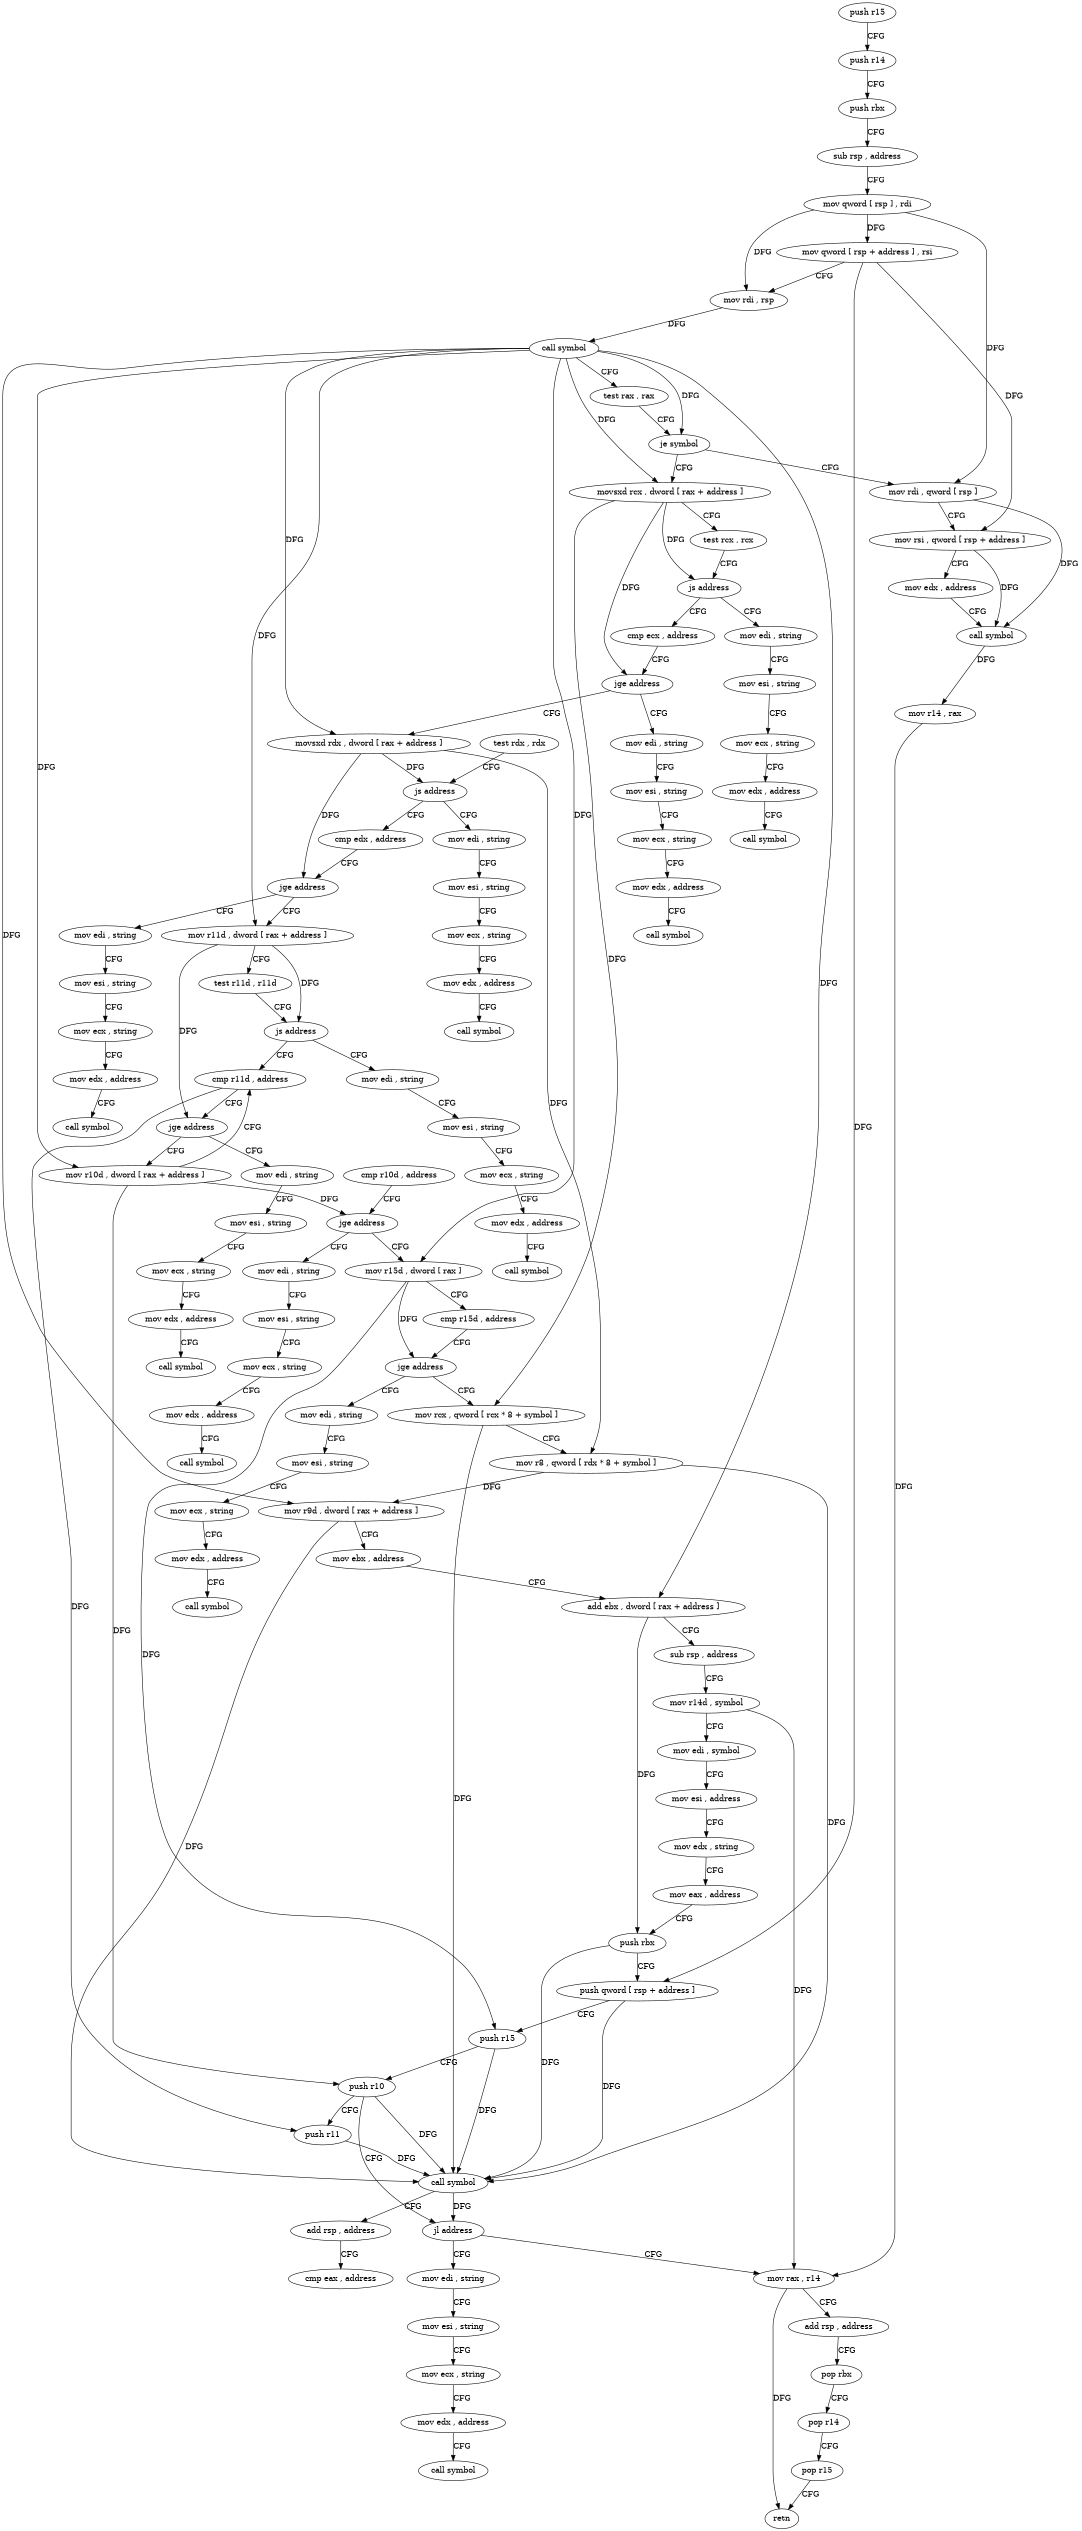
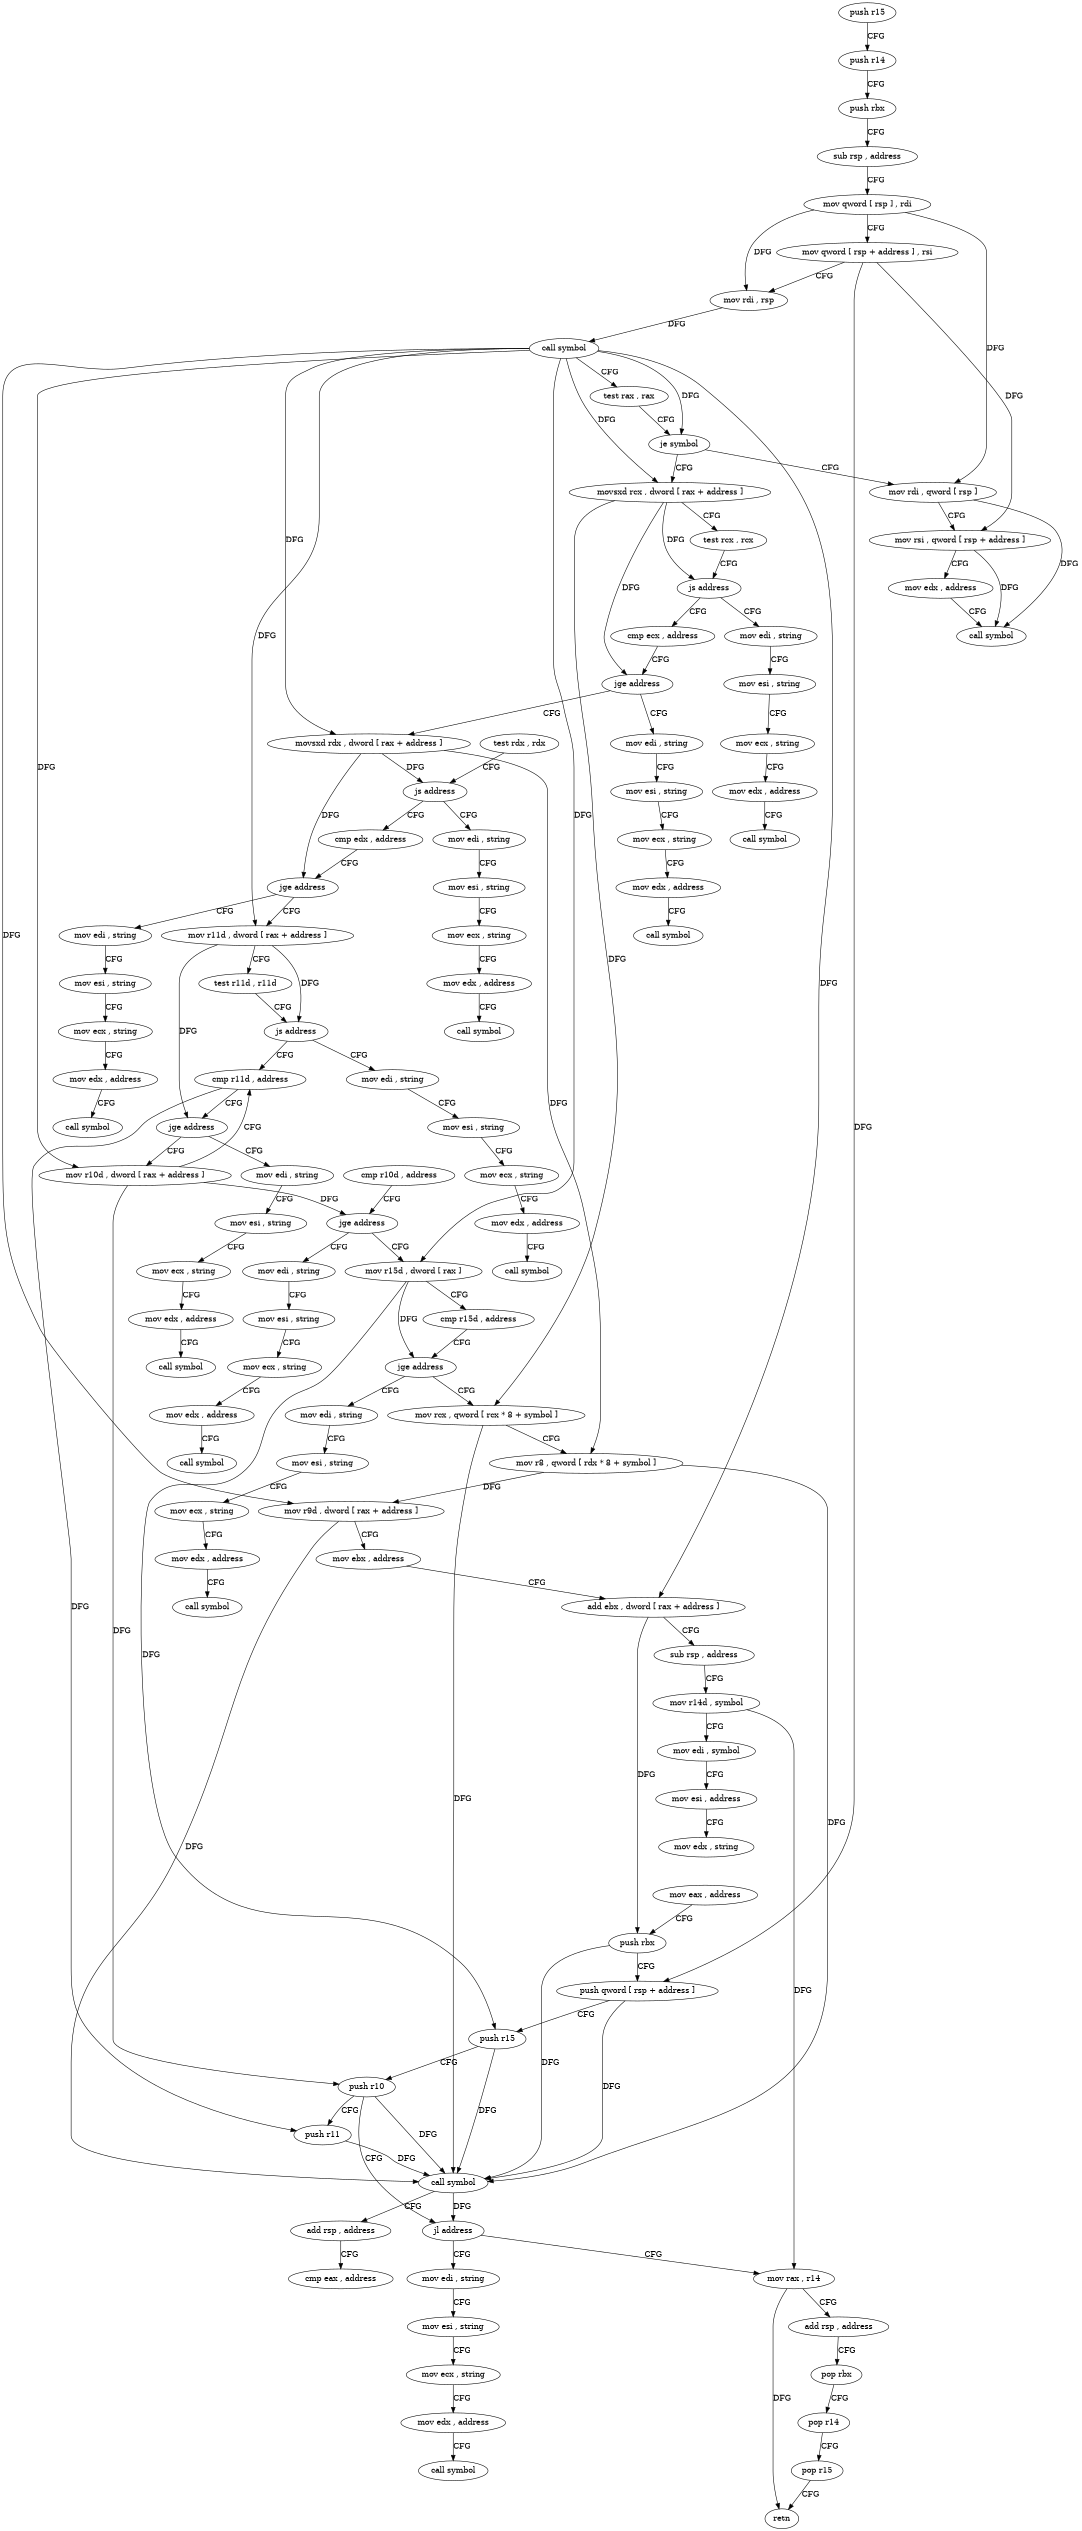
(876, 229) -> (876, 229)
(935, 714) -> none
(706, 1868) -> none
